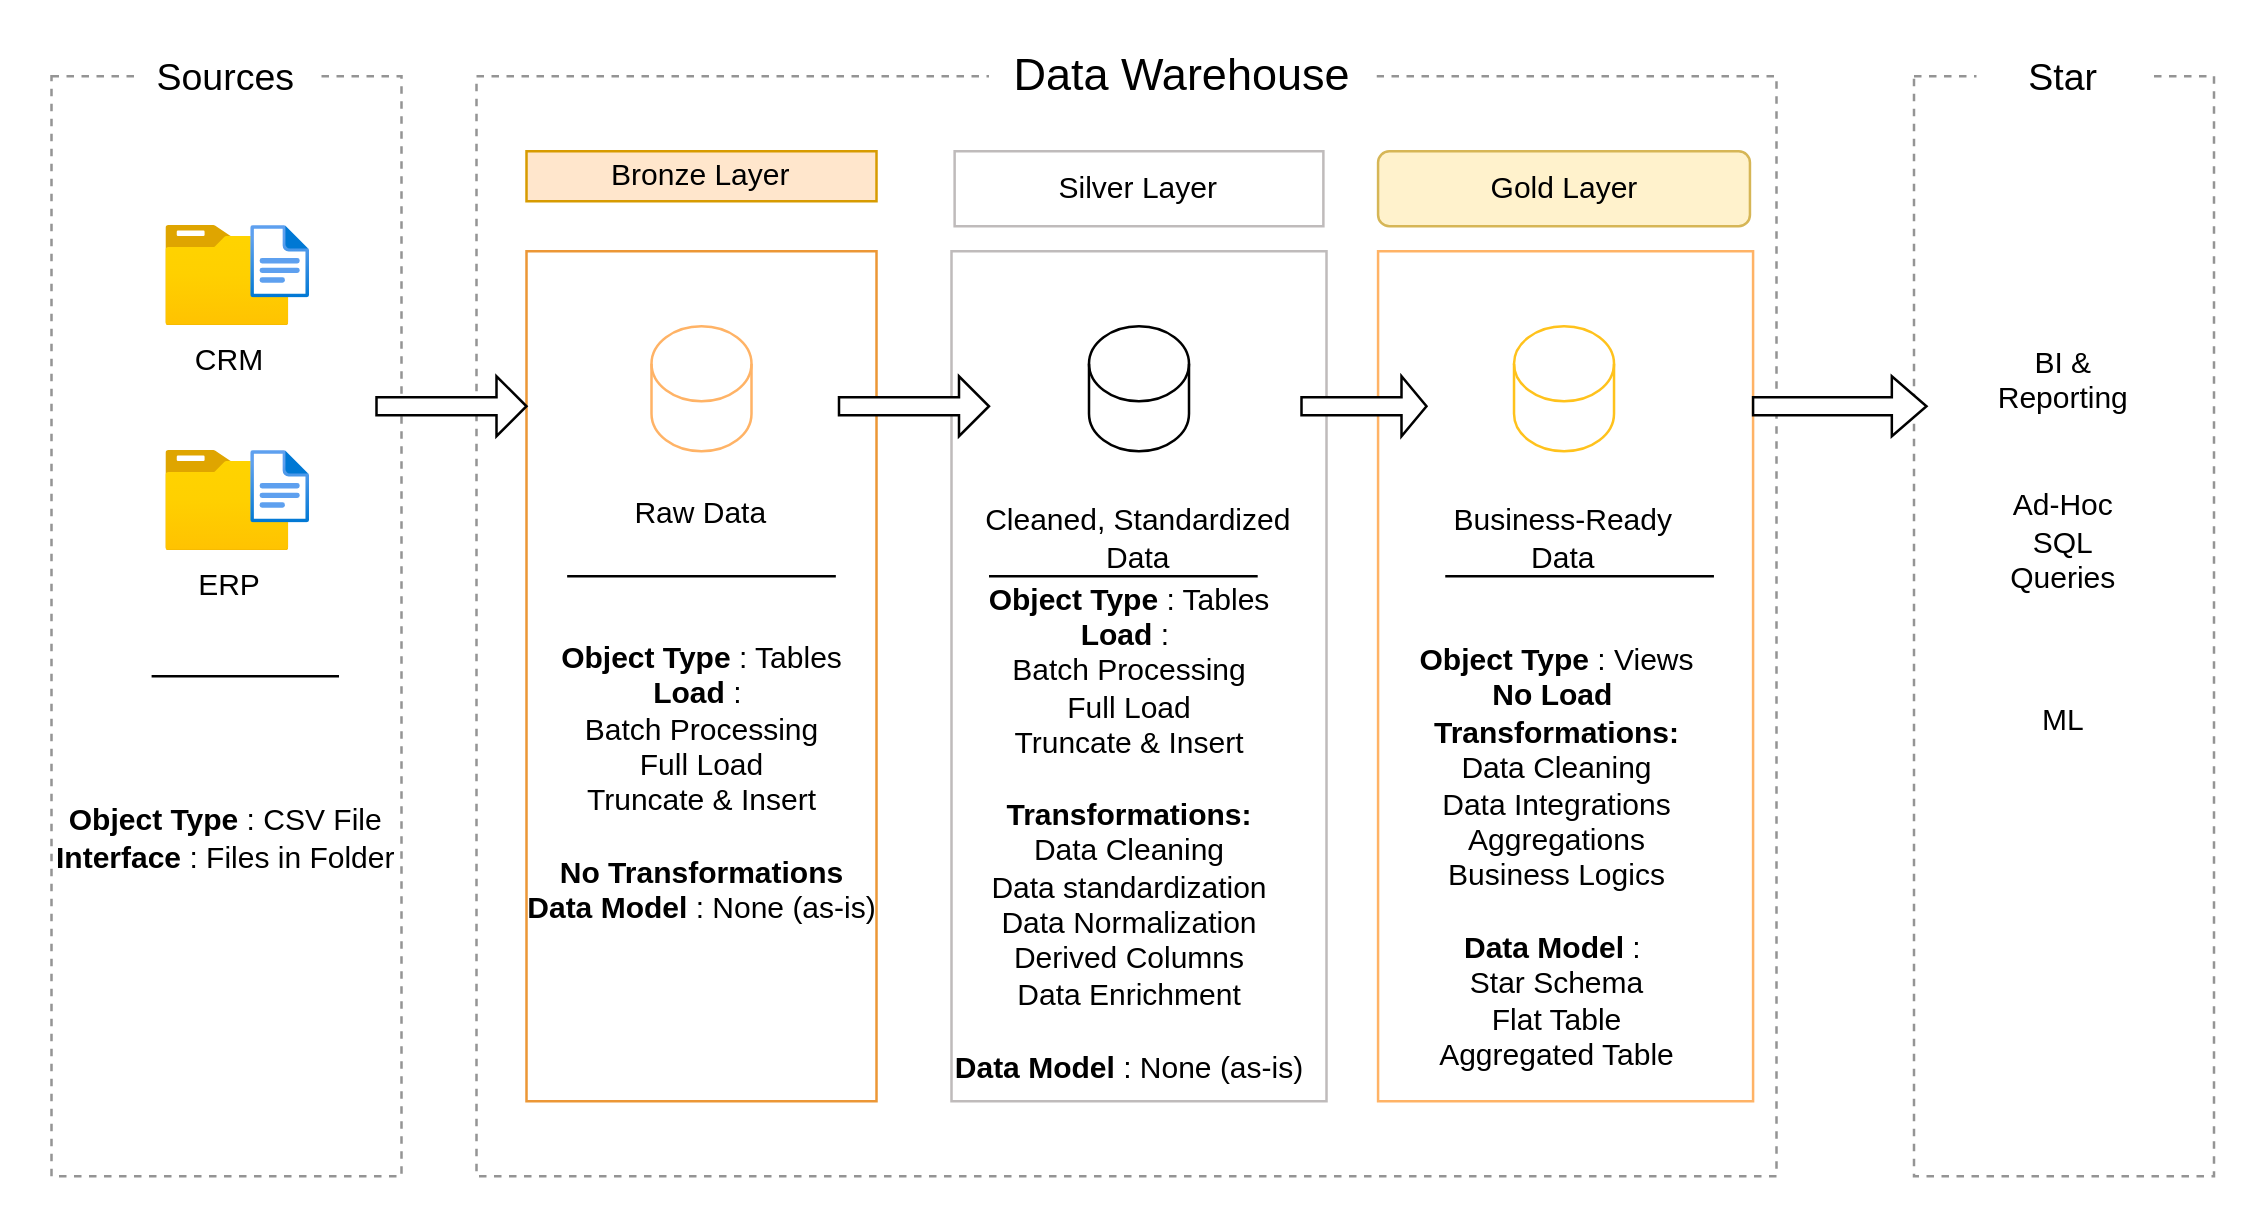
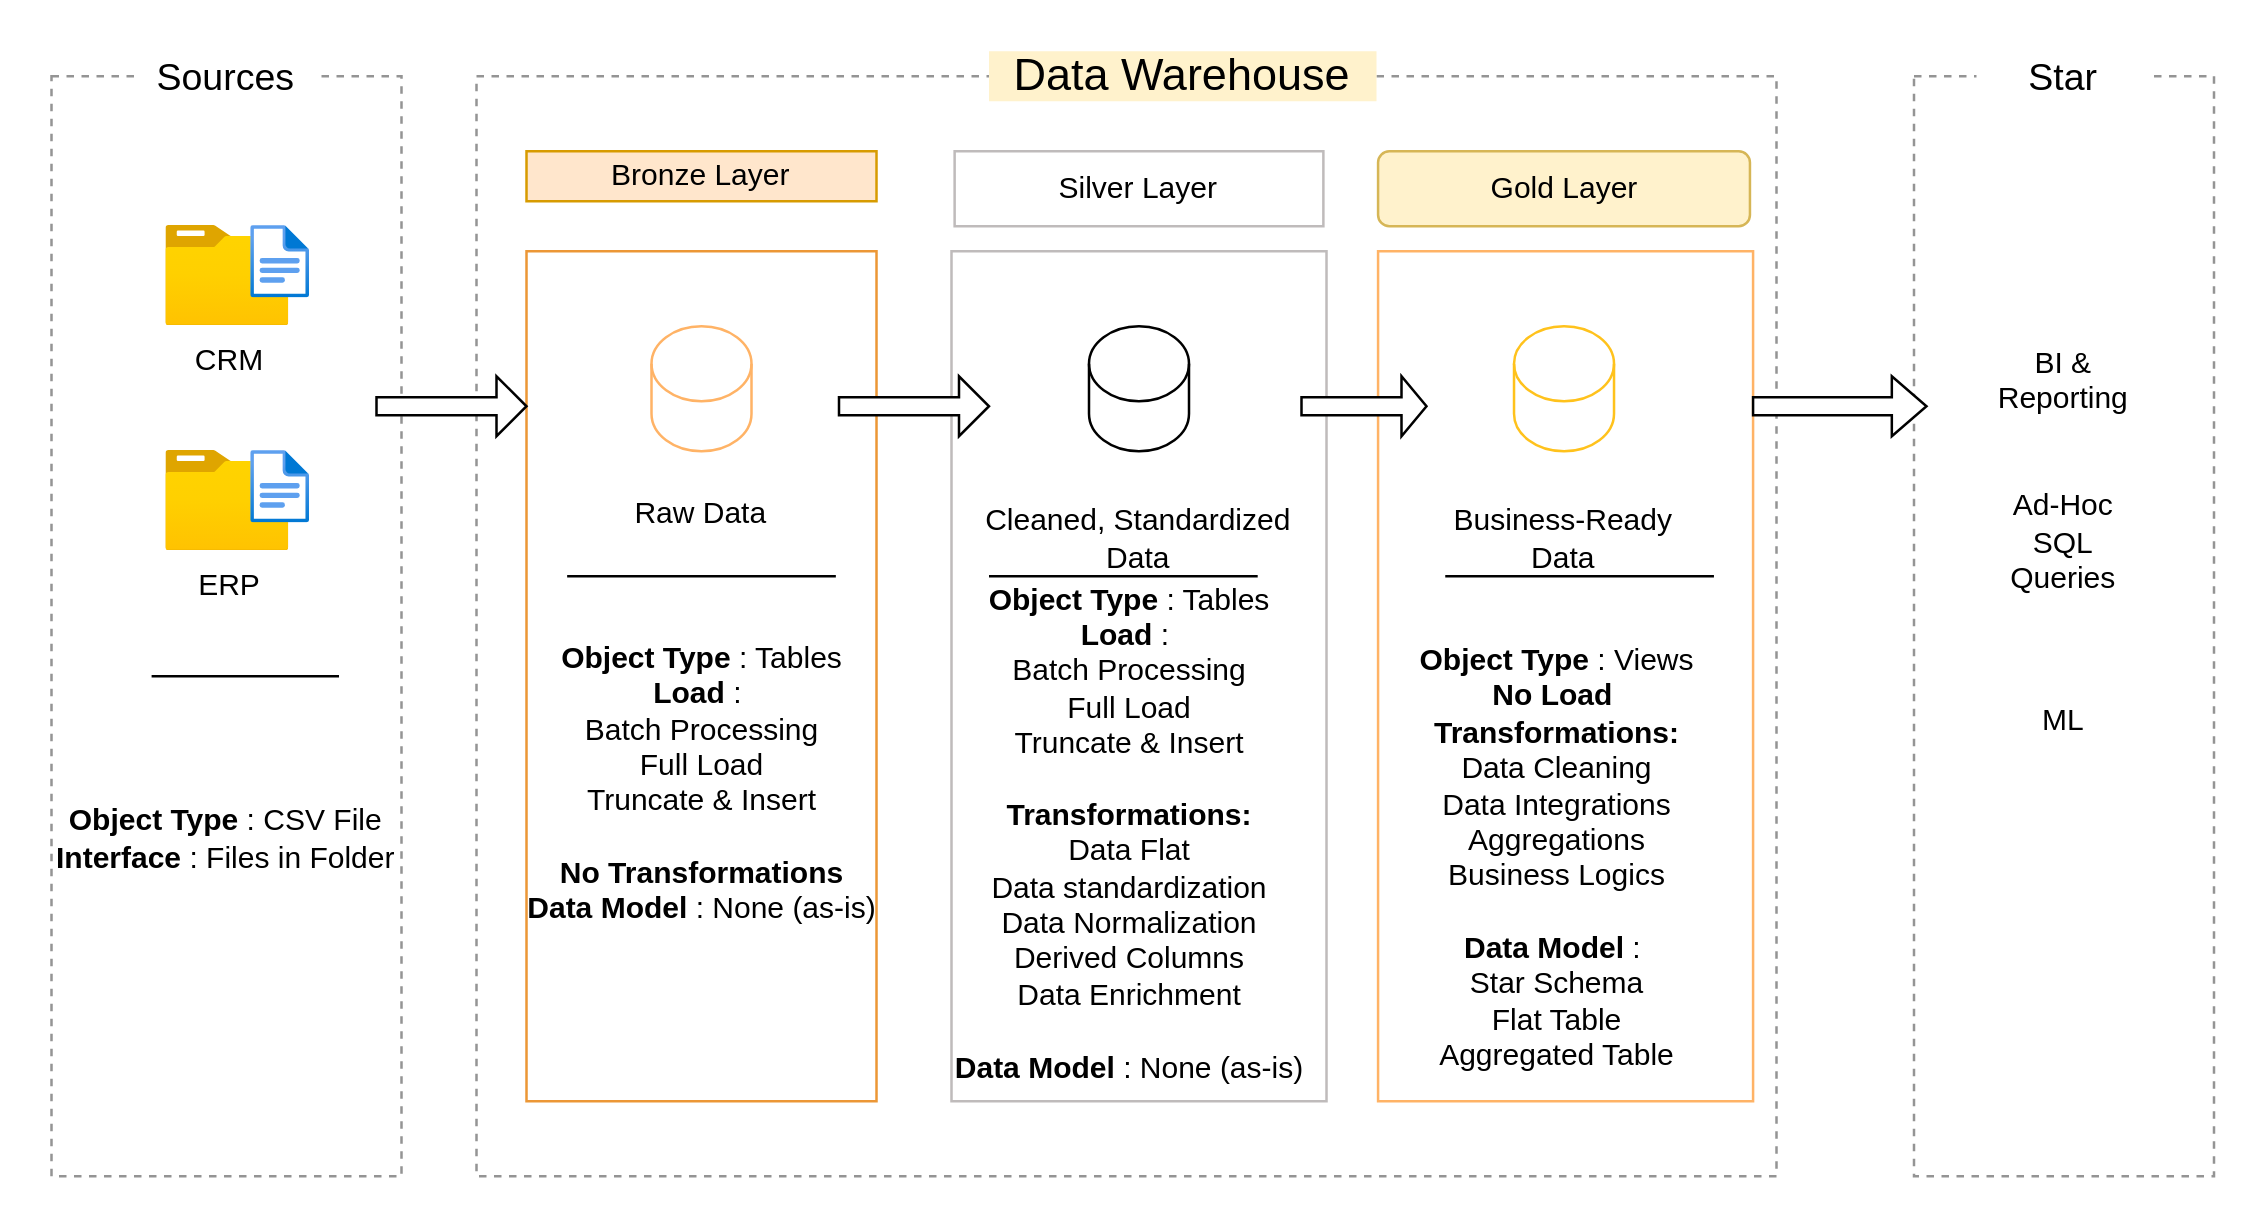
(1183, 76) -> (1183, 76)
(1130, 851) -> (1130, 851)
